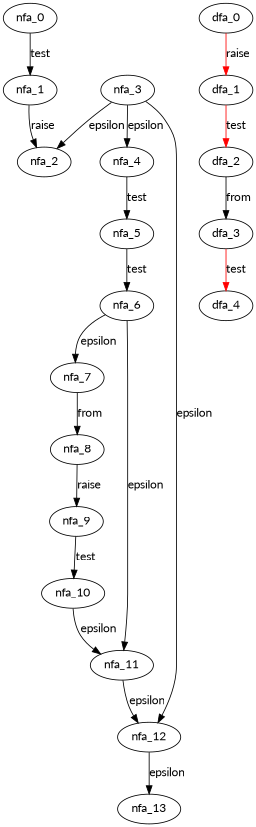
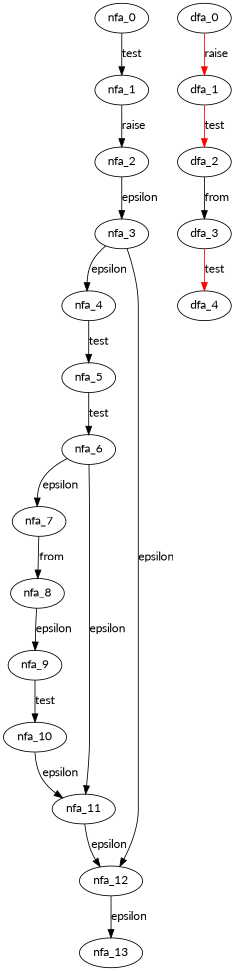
(87, 122) -> (122, 194)
(89, 486) -> (54, 629)
